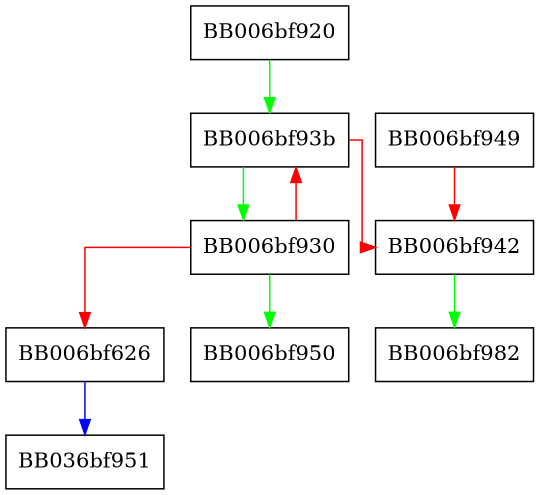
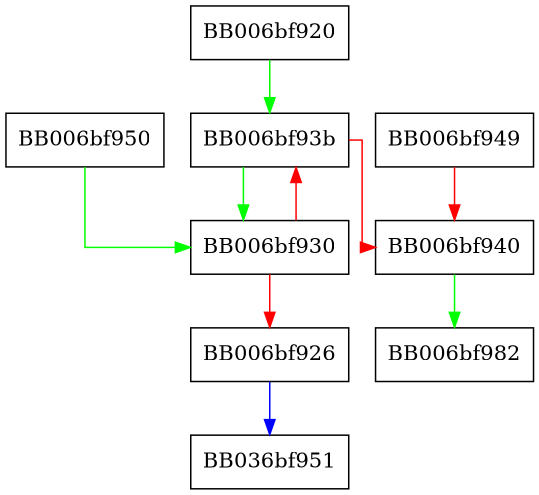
(455, 247) -> (455, 247)
(270, 293) -> (90, 247)
(85, 355) -> (270, 355)
